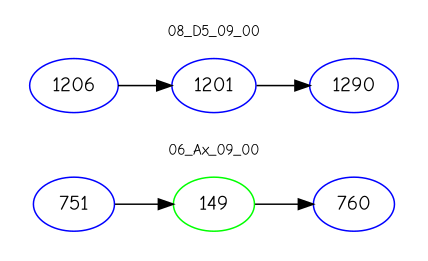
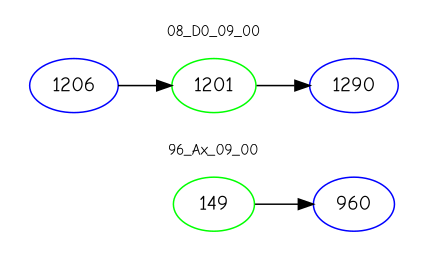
(214, 32) -> (214, 32)
(214, 86) -> (214, 86)
(214, 151) -> (214, 151)
(74, 204) -> none
(354, 204) -> (354, 204)
